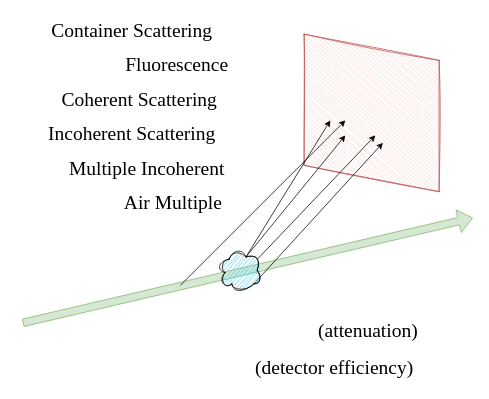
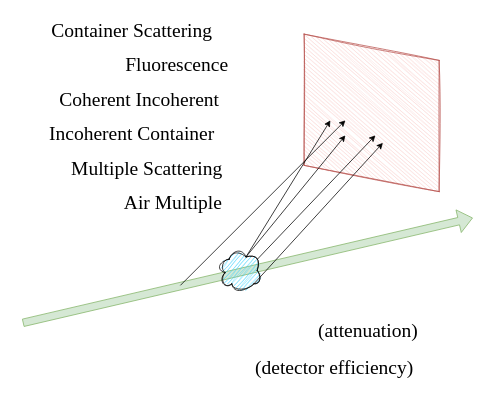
(140, 99) -> (140, 99)
(132, 134) -> (132, 134)
(147, 168) -> (147, 168)
